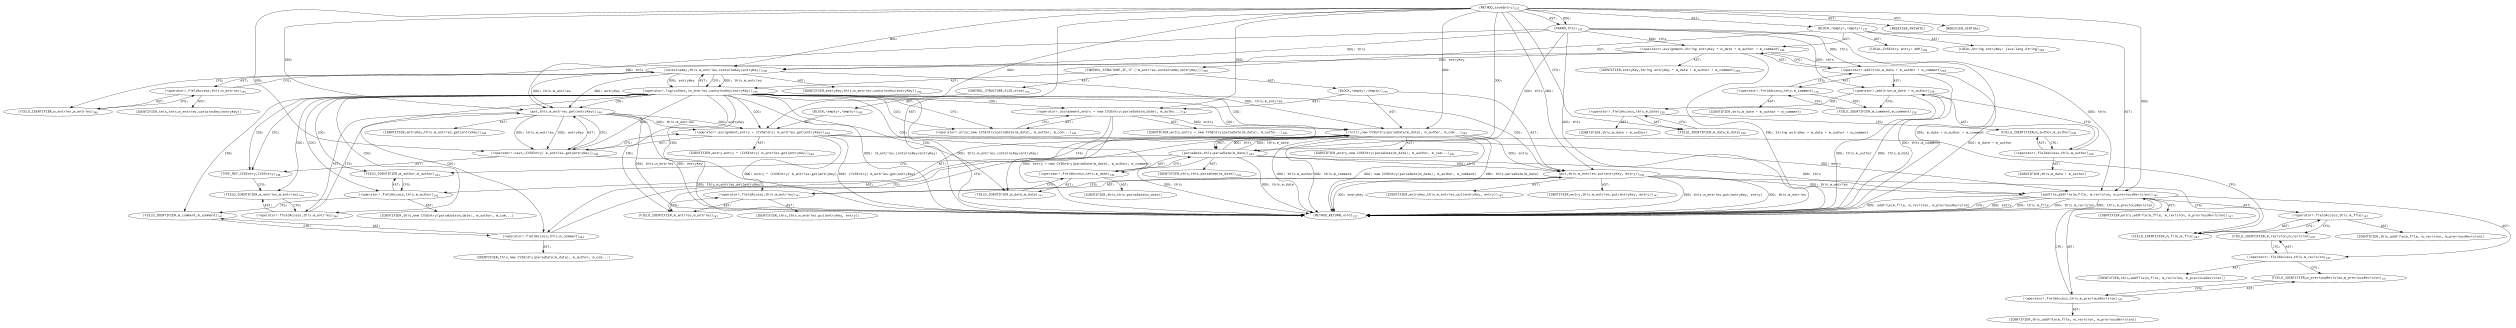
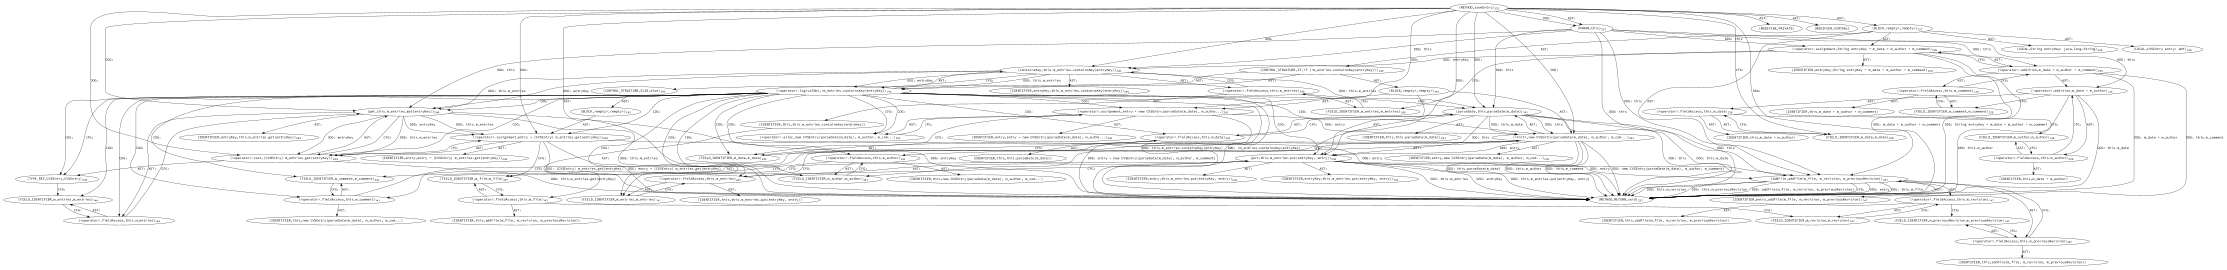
(1082, 85) -> (1302, 82)
(1829, 185) -> (1600, 169)
(2220, 205) -> (601, 154)
